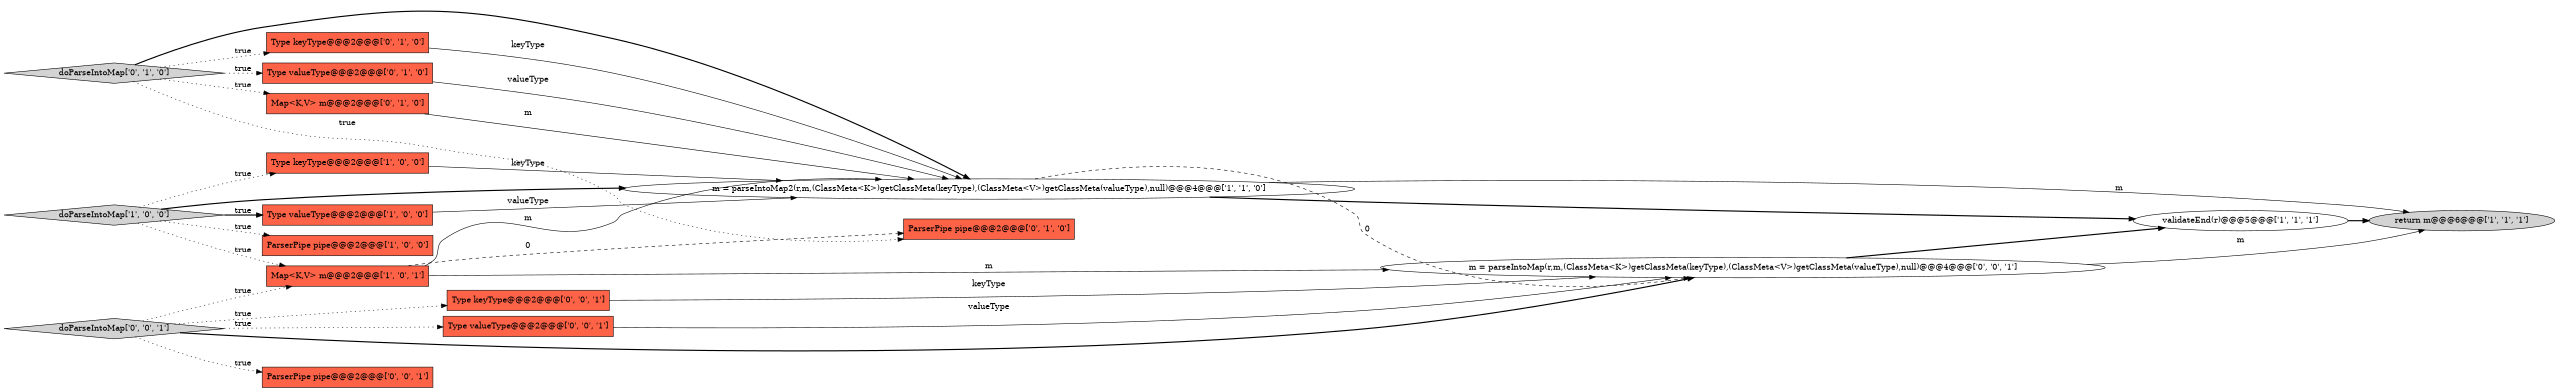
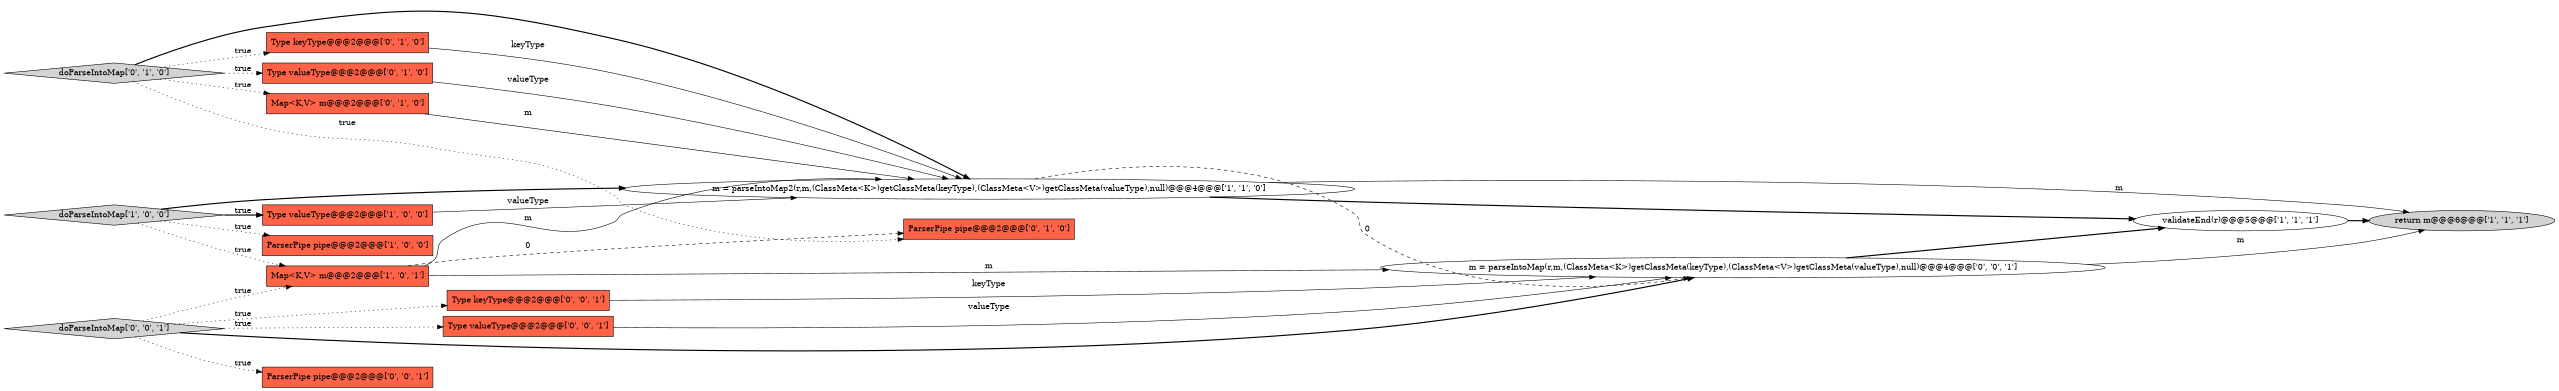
(348, 163) -> none
